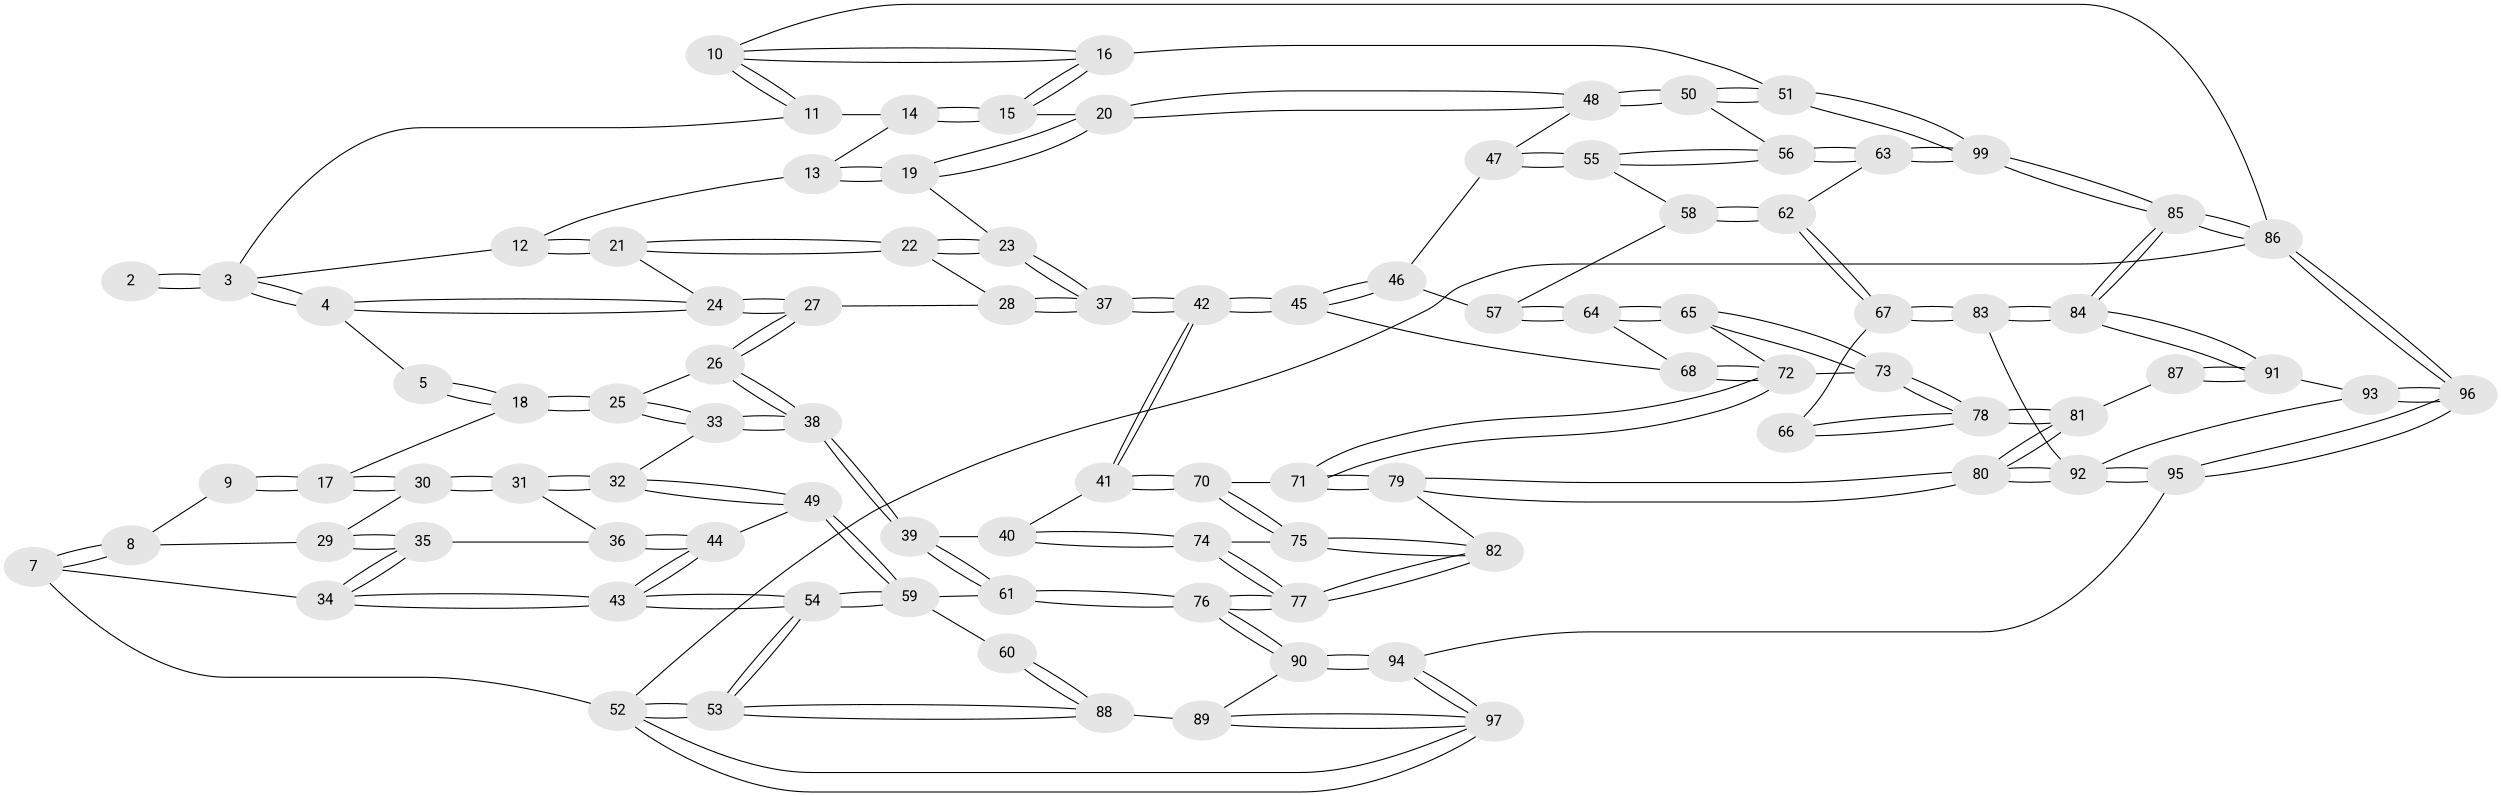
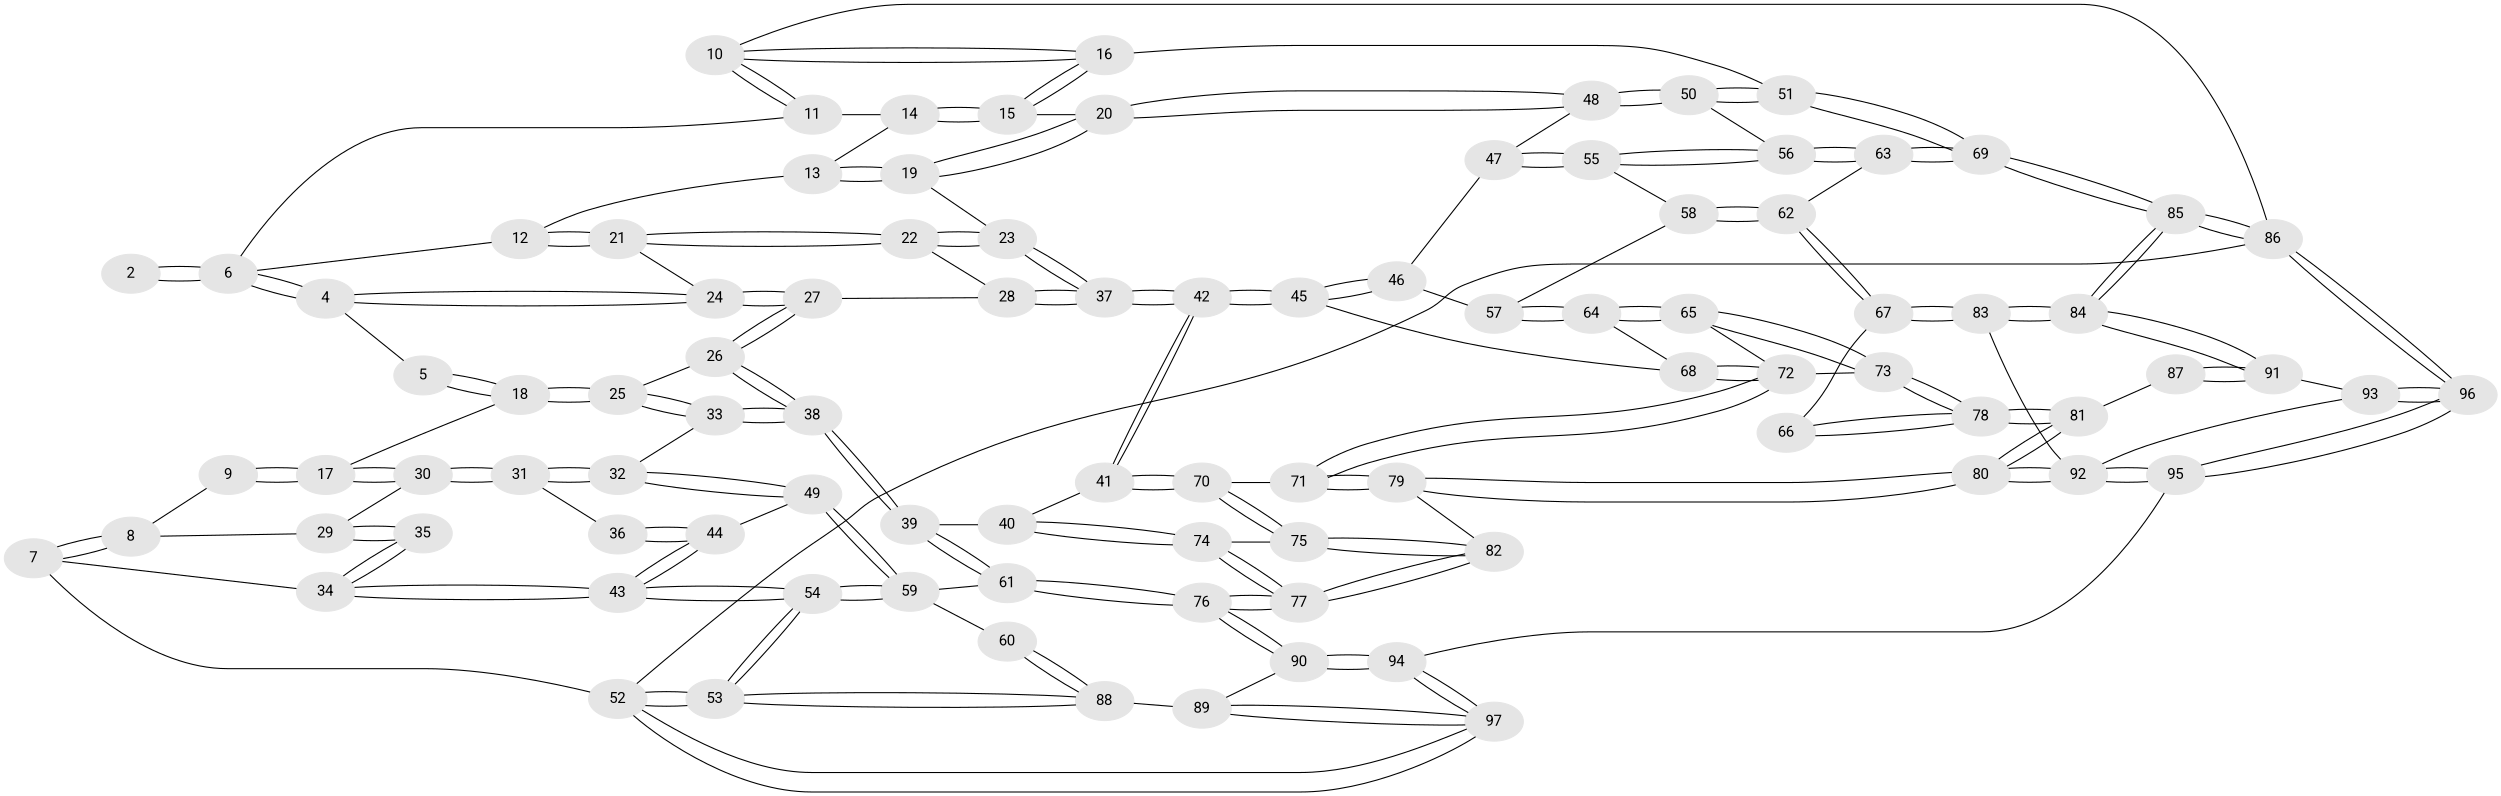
(1981, 155) -> (1981, 155)
(228, 281) -> (228, 274)
(521, 542) -> none
